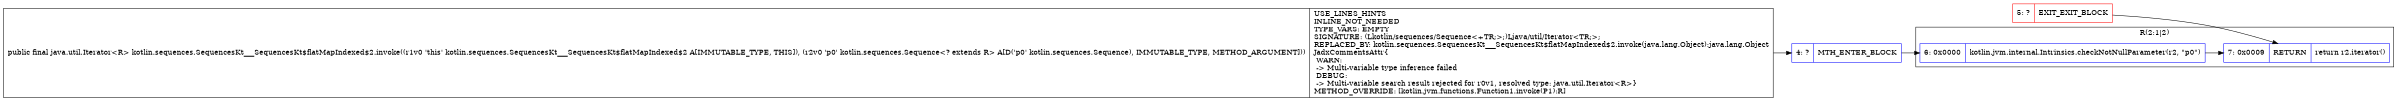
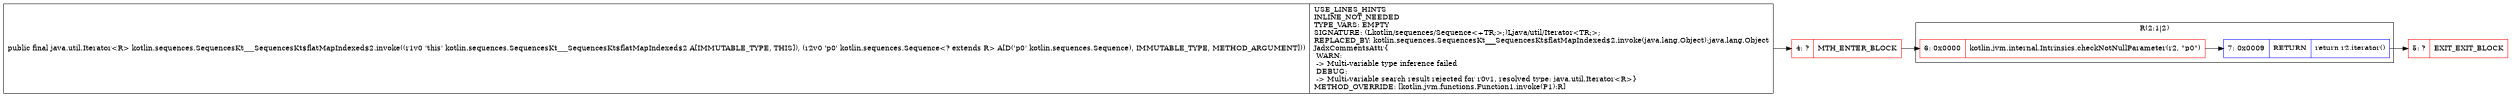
(2194, 23) -> (2397, 49)
(1847, 53) -> (1847, 49)
(2063, 53) -> (2063, 49)
